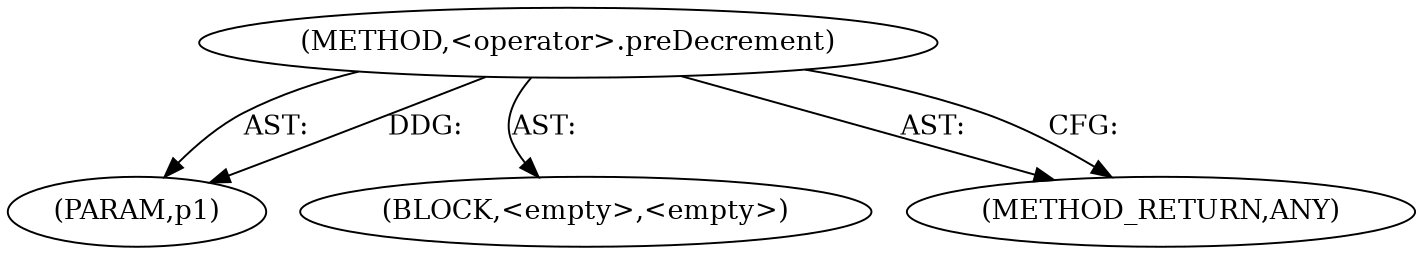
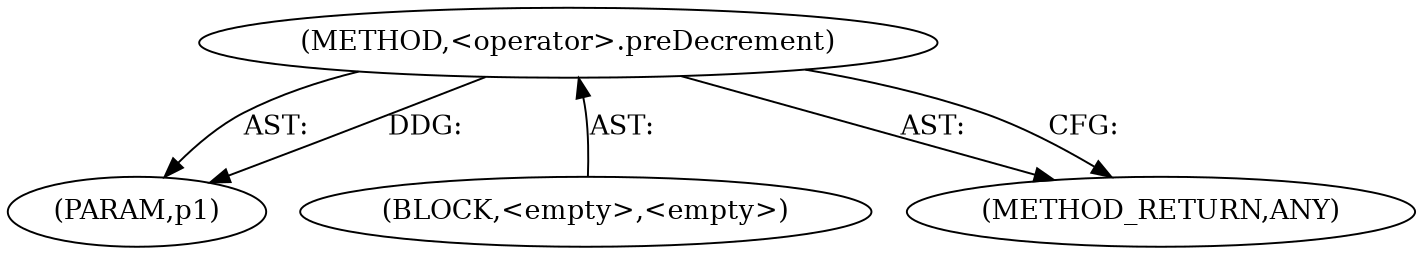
(509, 120) -> (588, 137)
